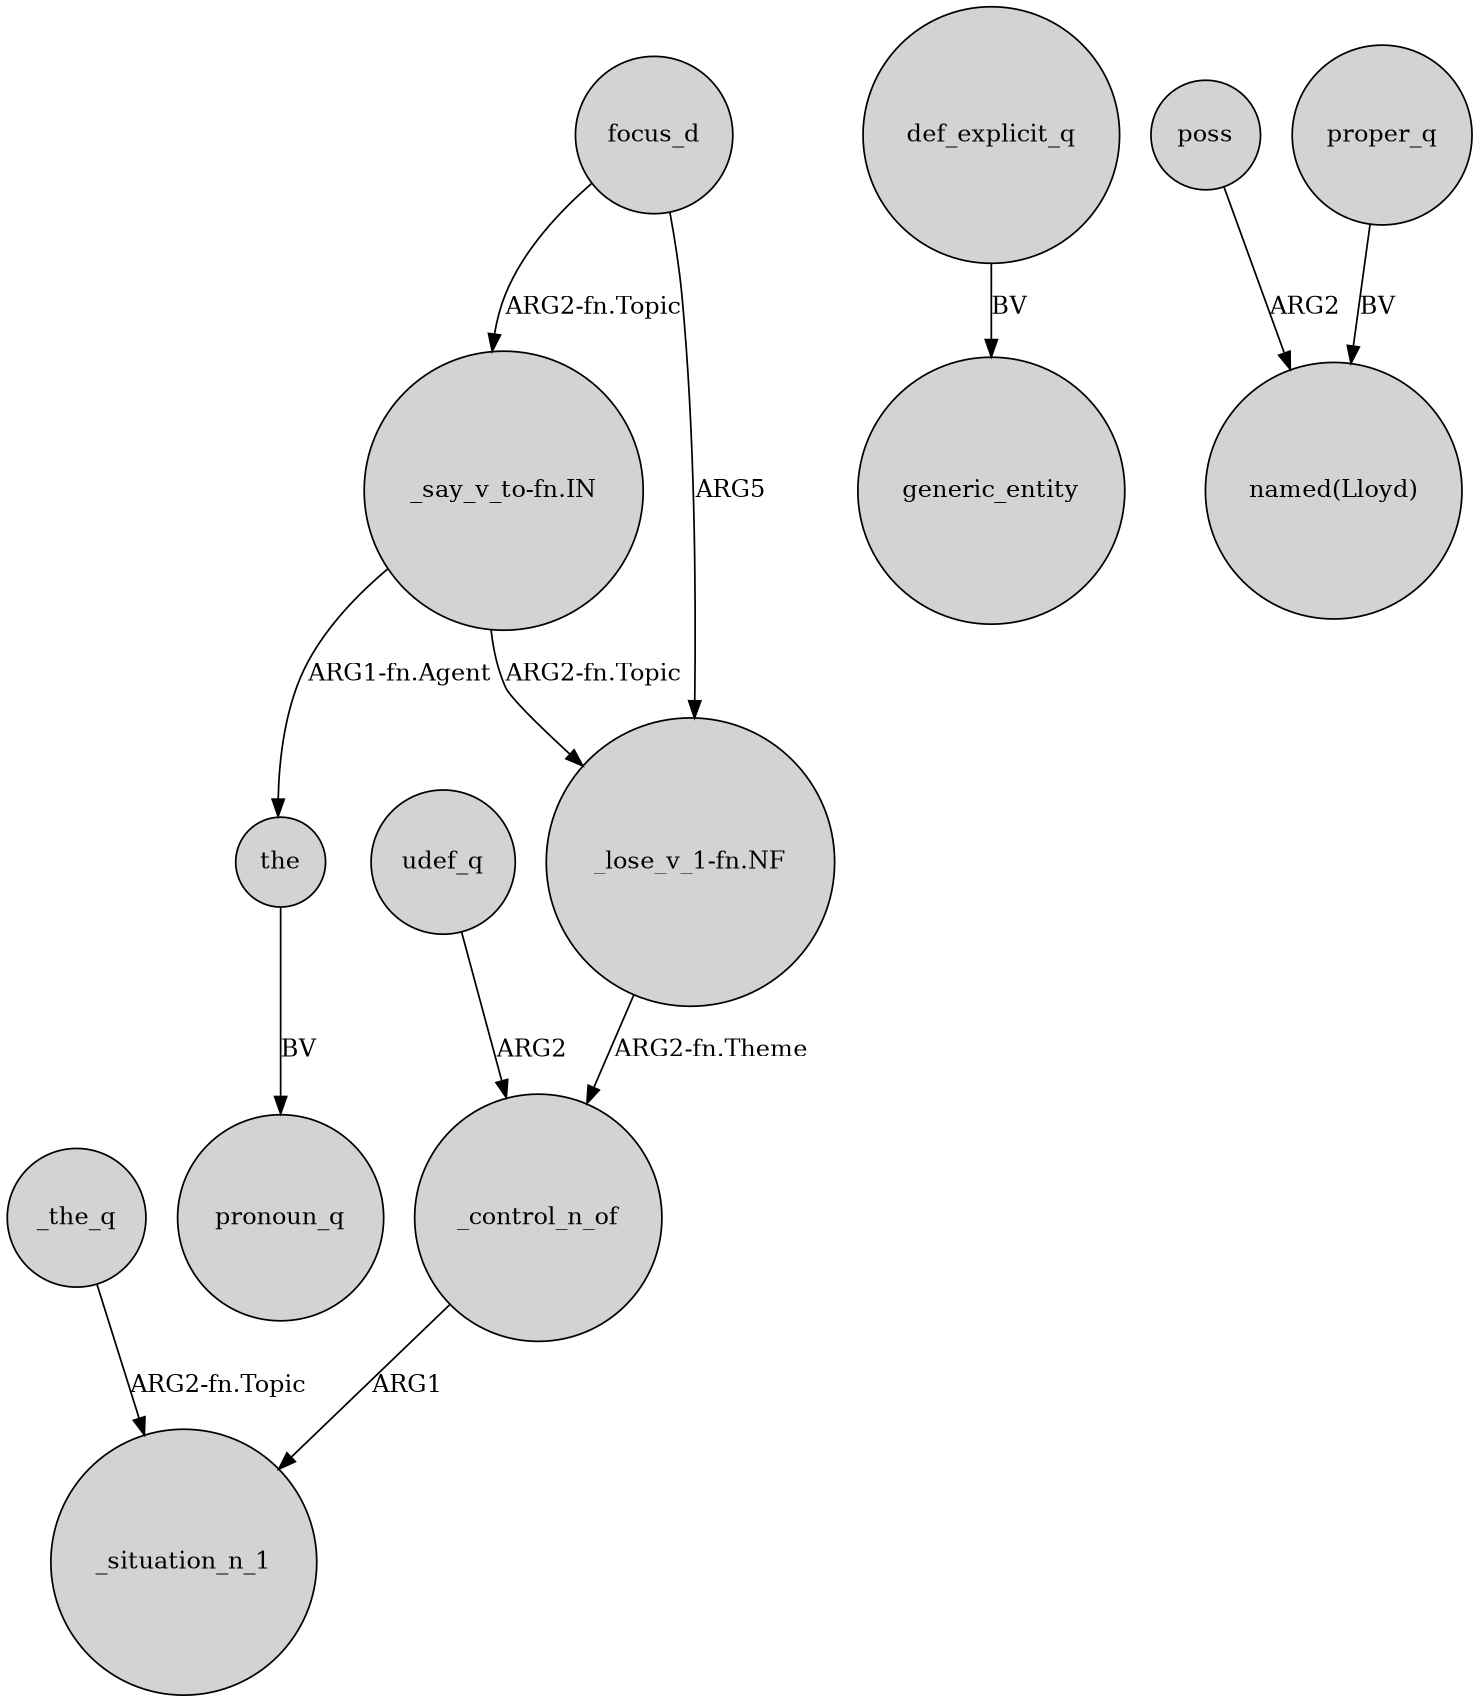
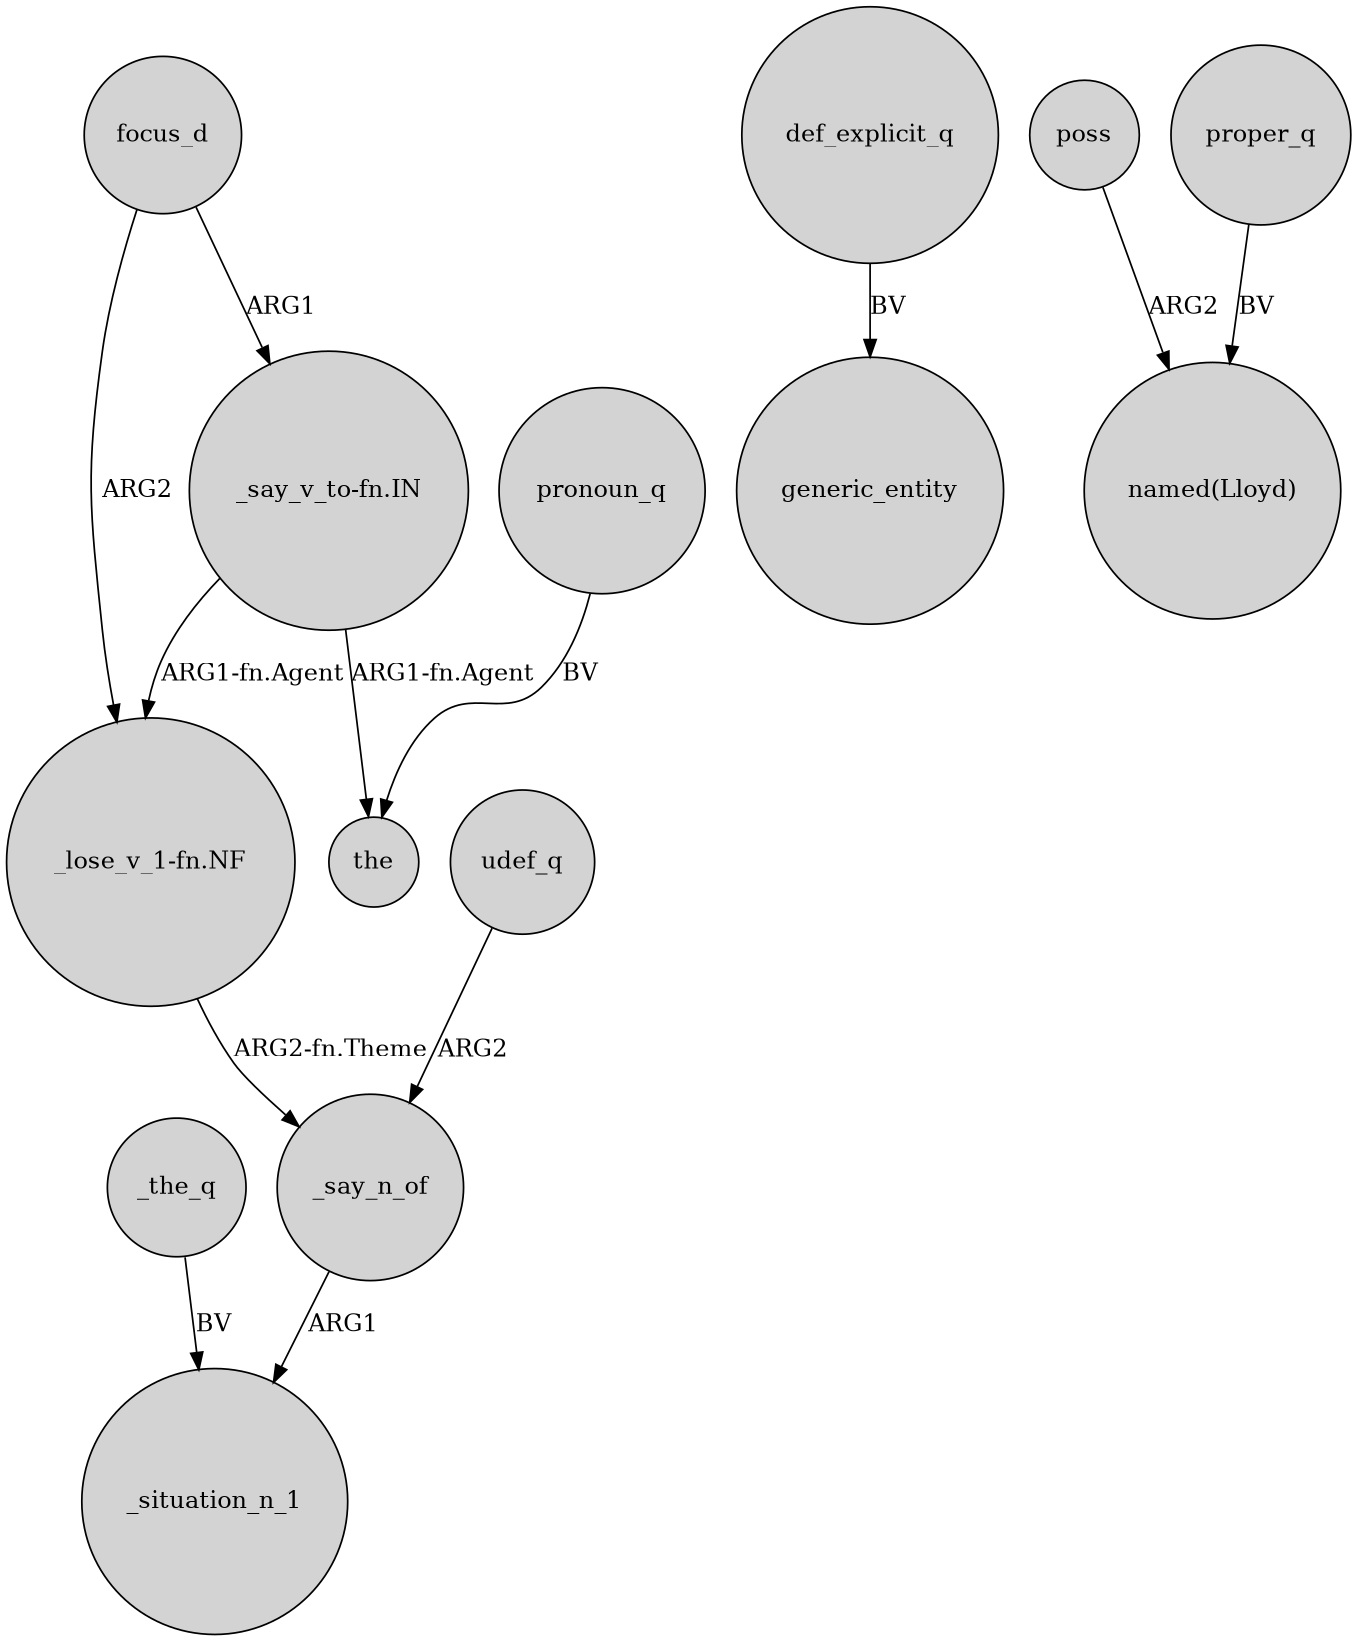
(594, 307) -> (281, 307)
(731, 491) -> (138, 491)
(594, 674) -> (253, 674)
(281, 1002) -> (494, 703)
(538, 1218) -> (370, 1187)
(218, 1385) -> (214, 1325)
